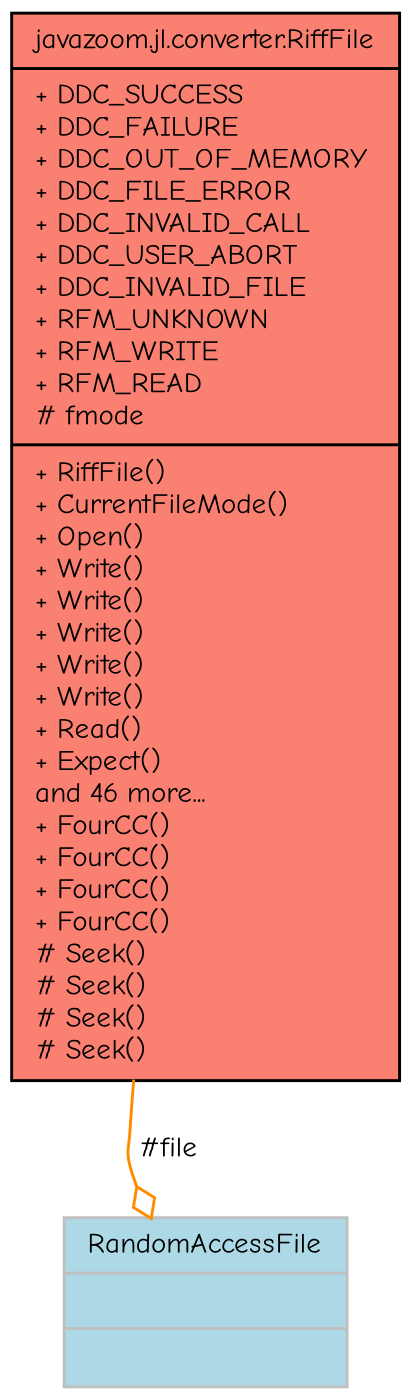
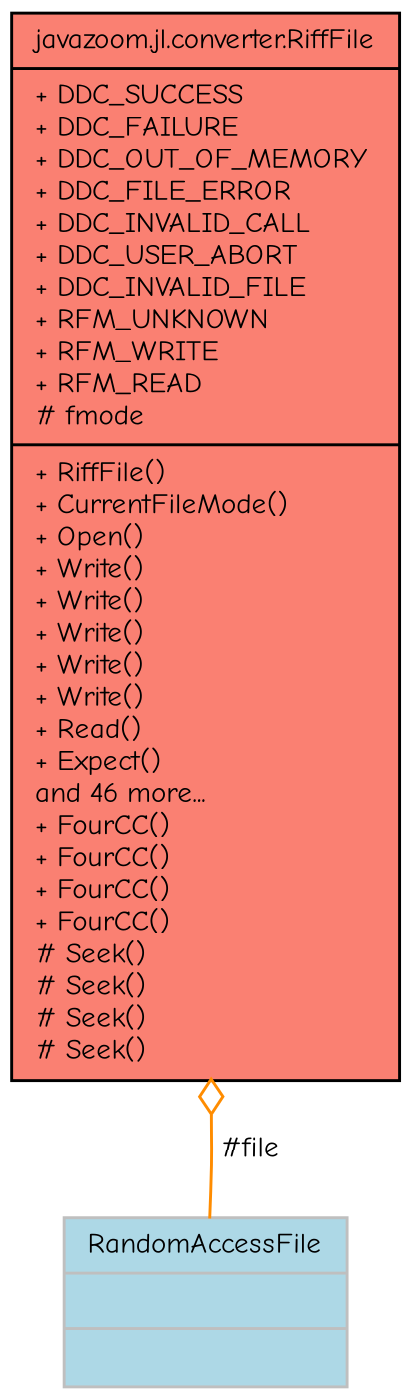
(130, 1134) -> (211, 1167)
